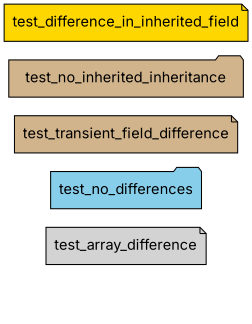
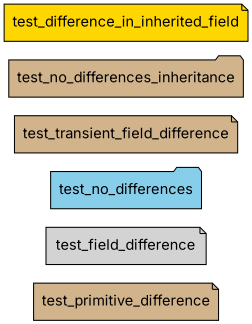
(126, 79) -> (126, 79)
(126, 246) -> (126, 246)
none -> (126, 302)
